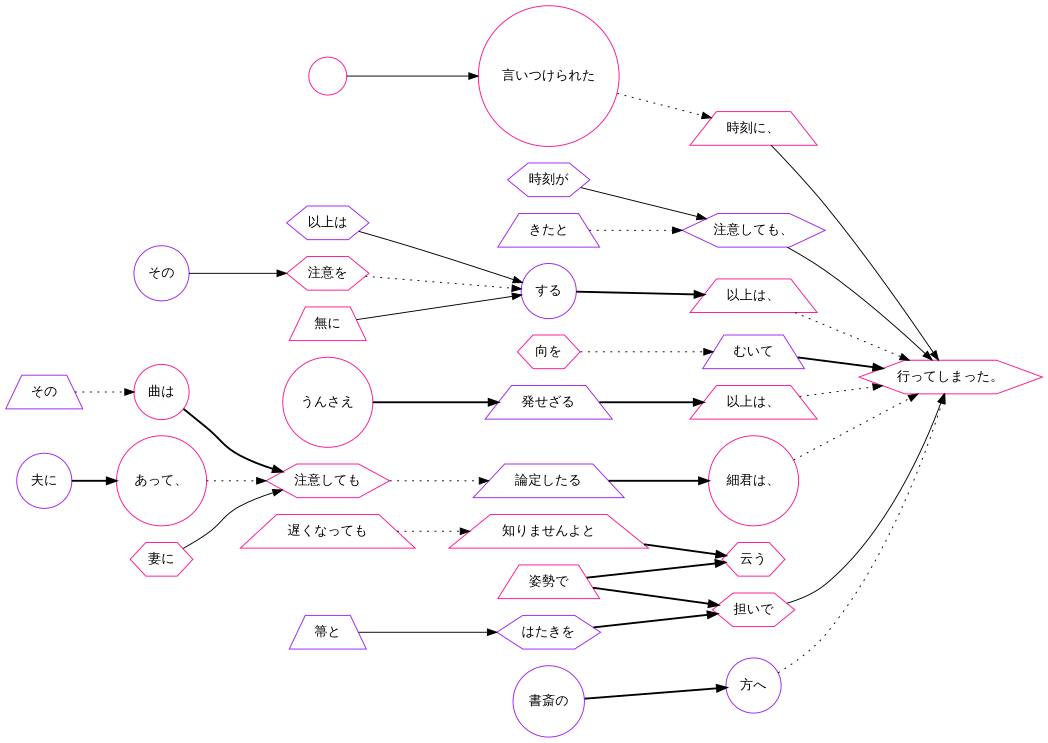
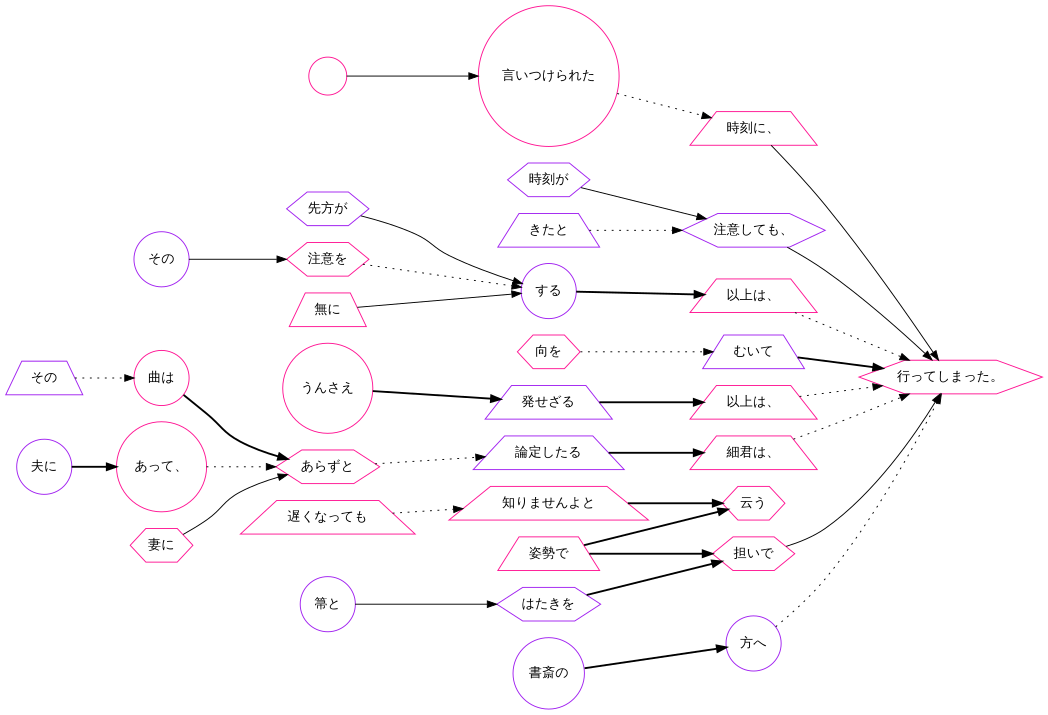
(328, 223) -> (328, 209)
(328, 481) -> (328, 467)
(754, 481) -> (754, 453)
(328, 632) -> (328, 604)
